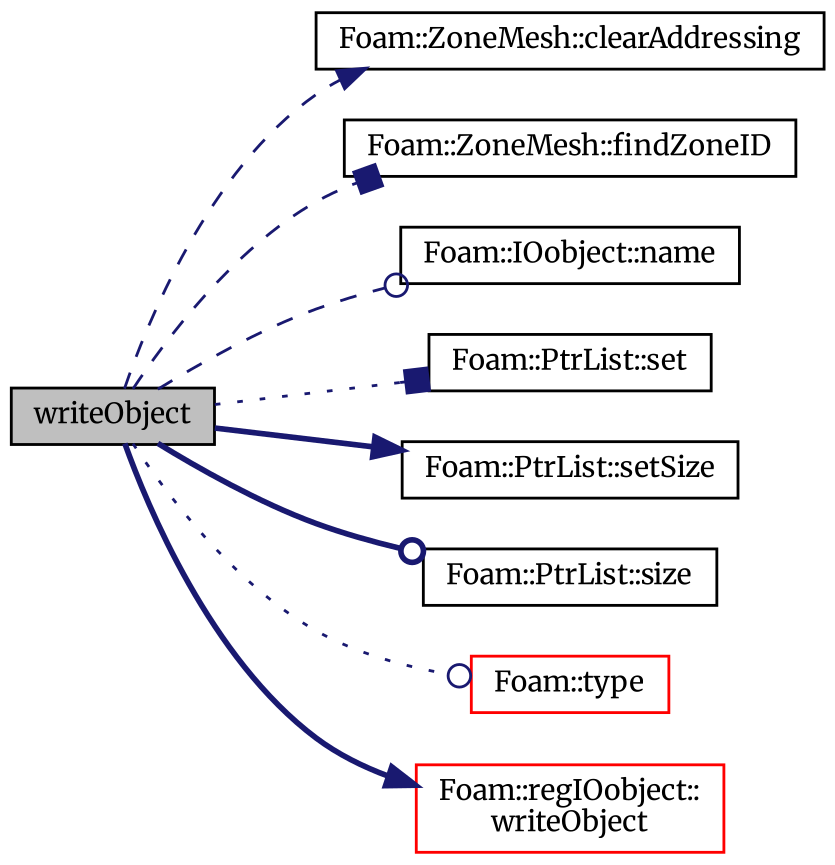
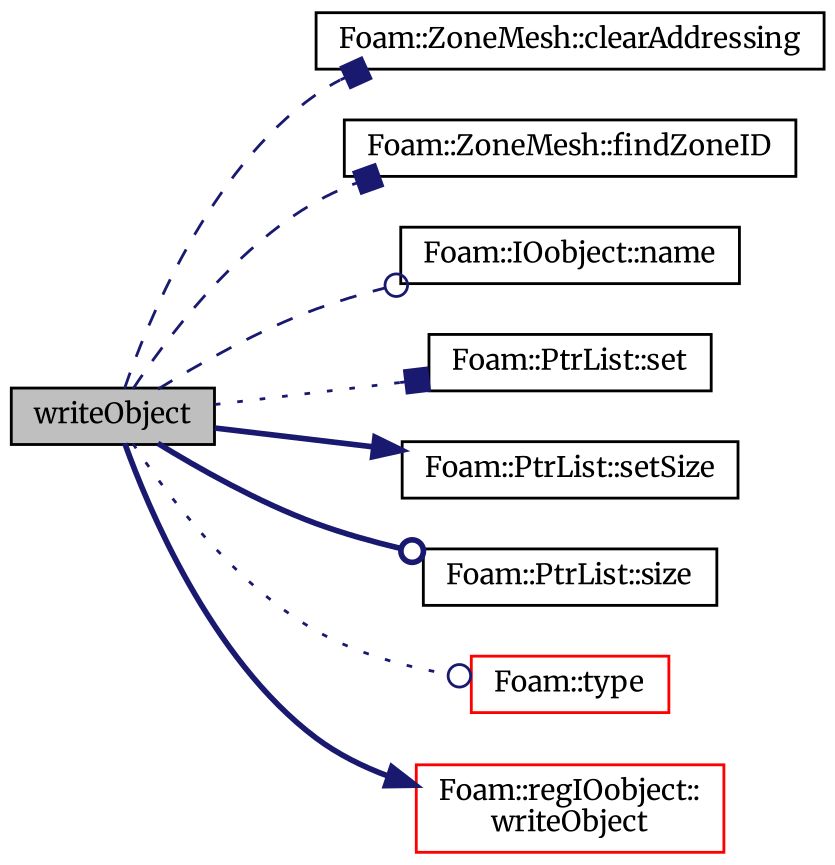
(207, 215) -> (207, 215)
